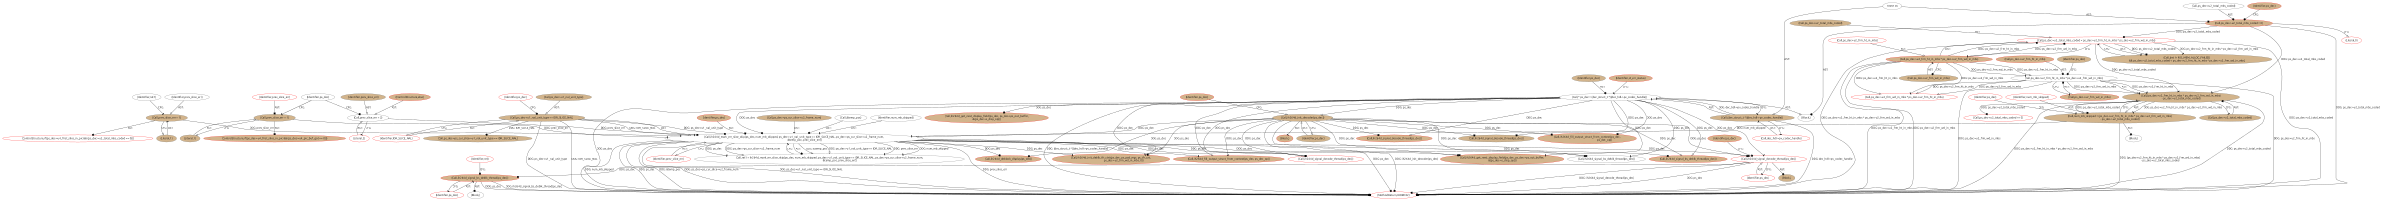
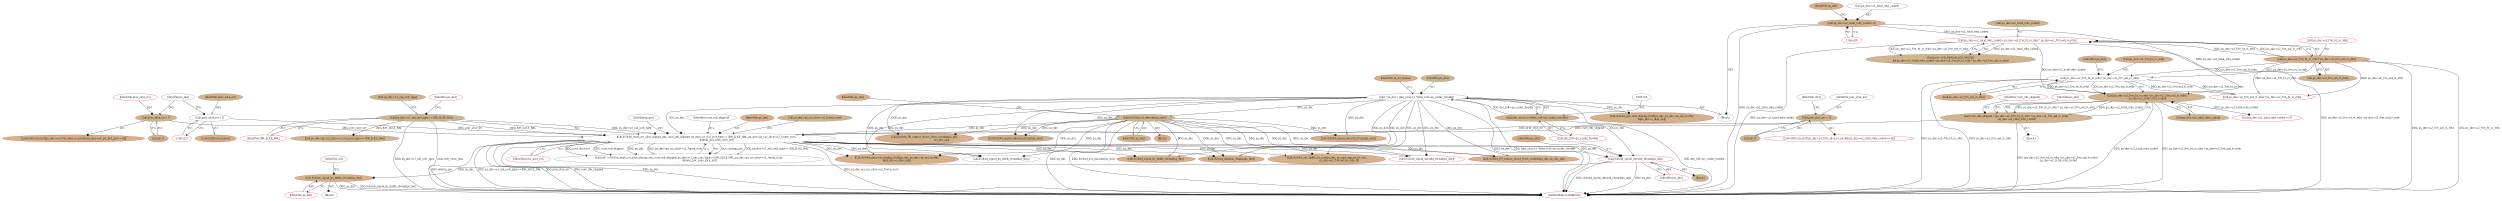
(2054, 14) -> (1846, 33)
(390, 107) -> (213, 127)
none -> (1396, 141)
